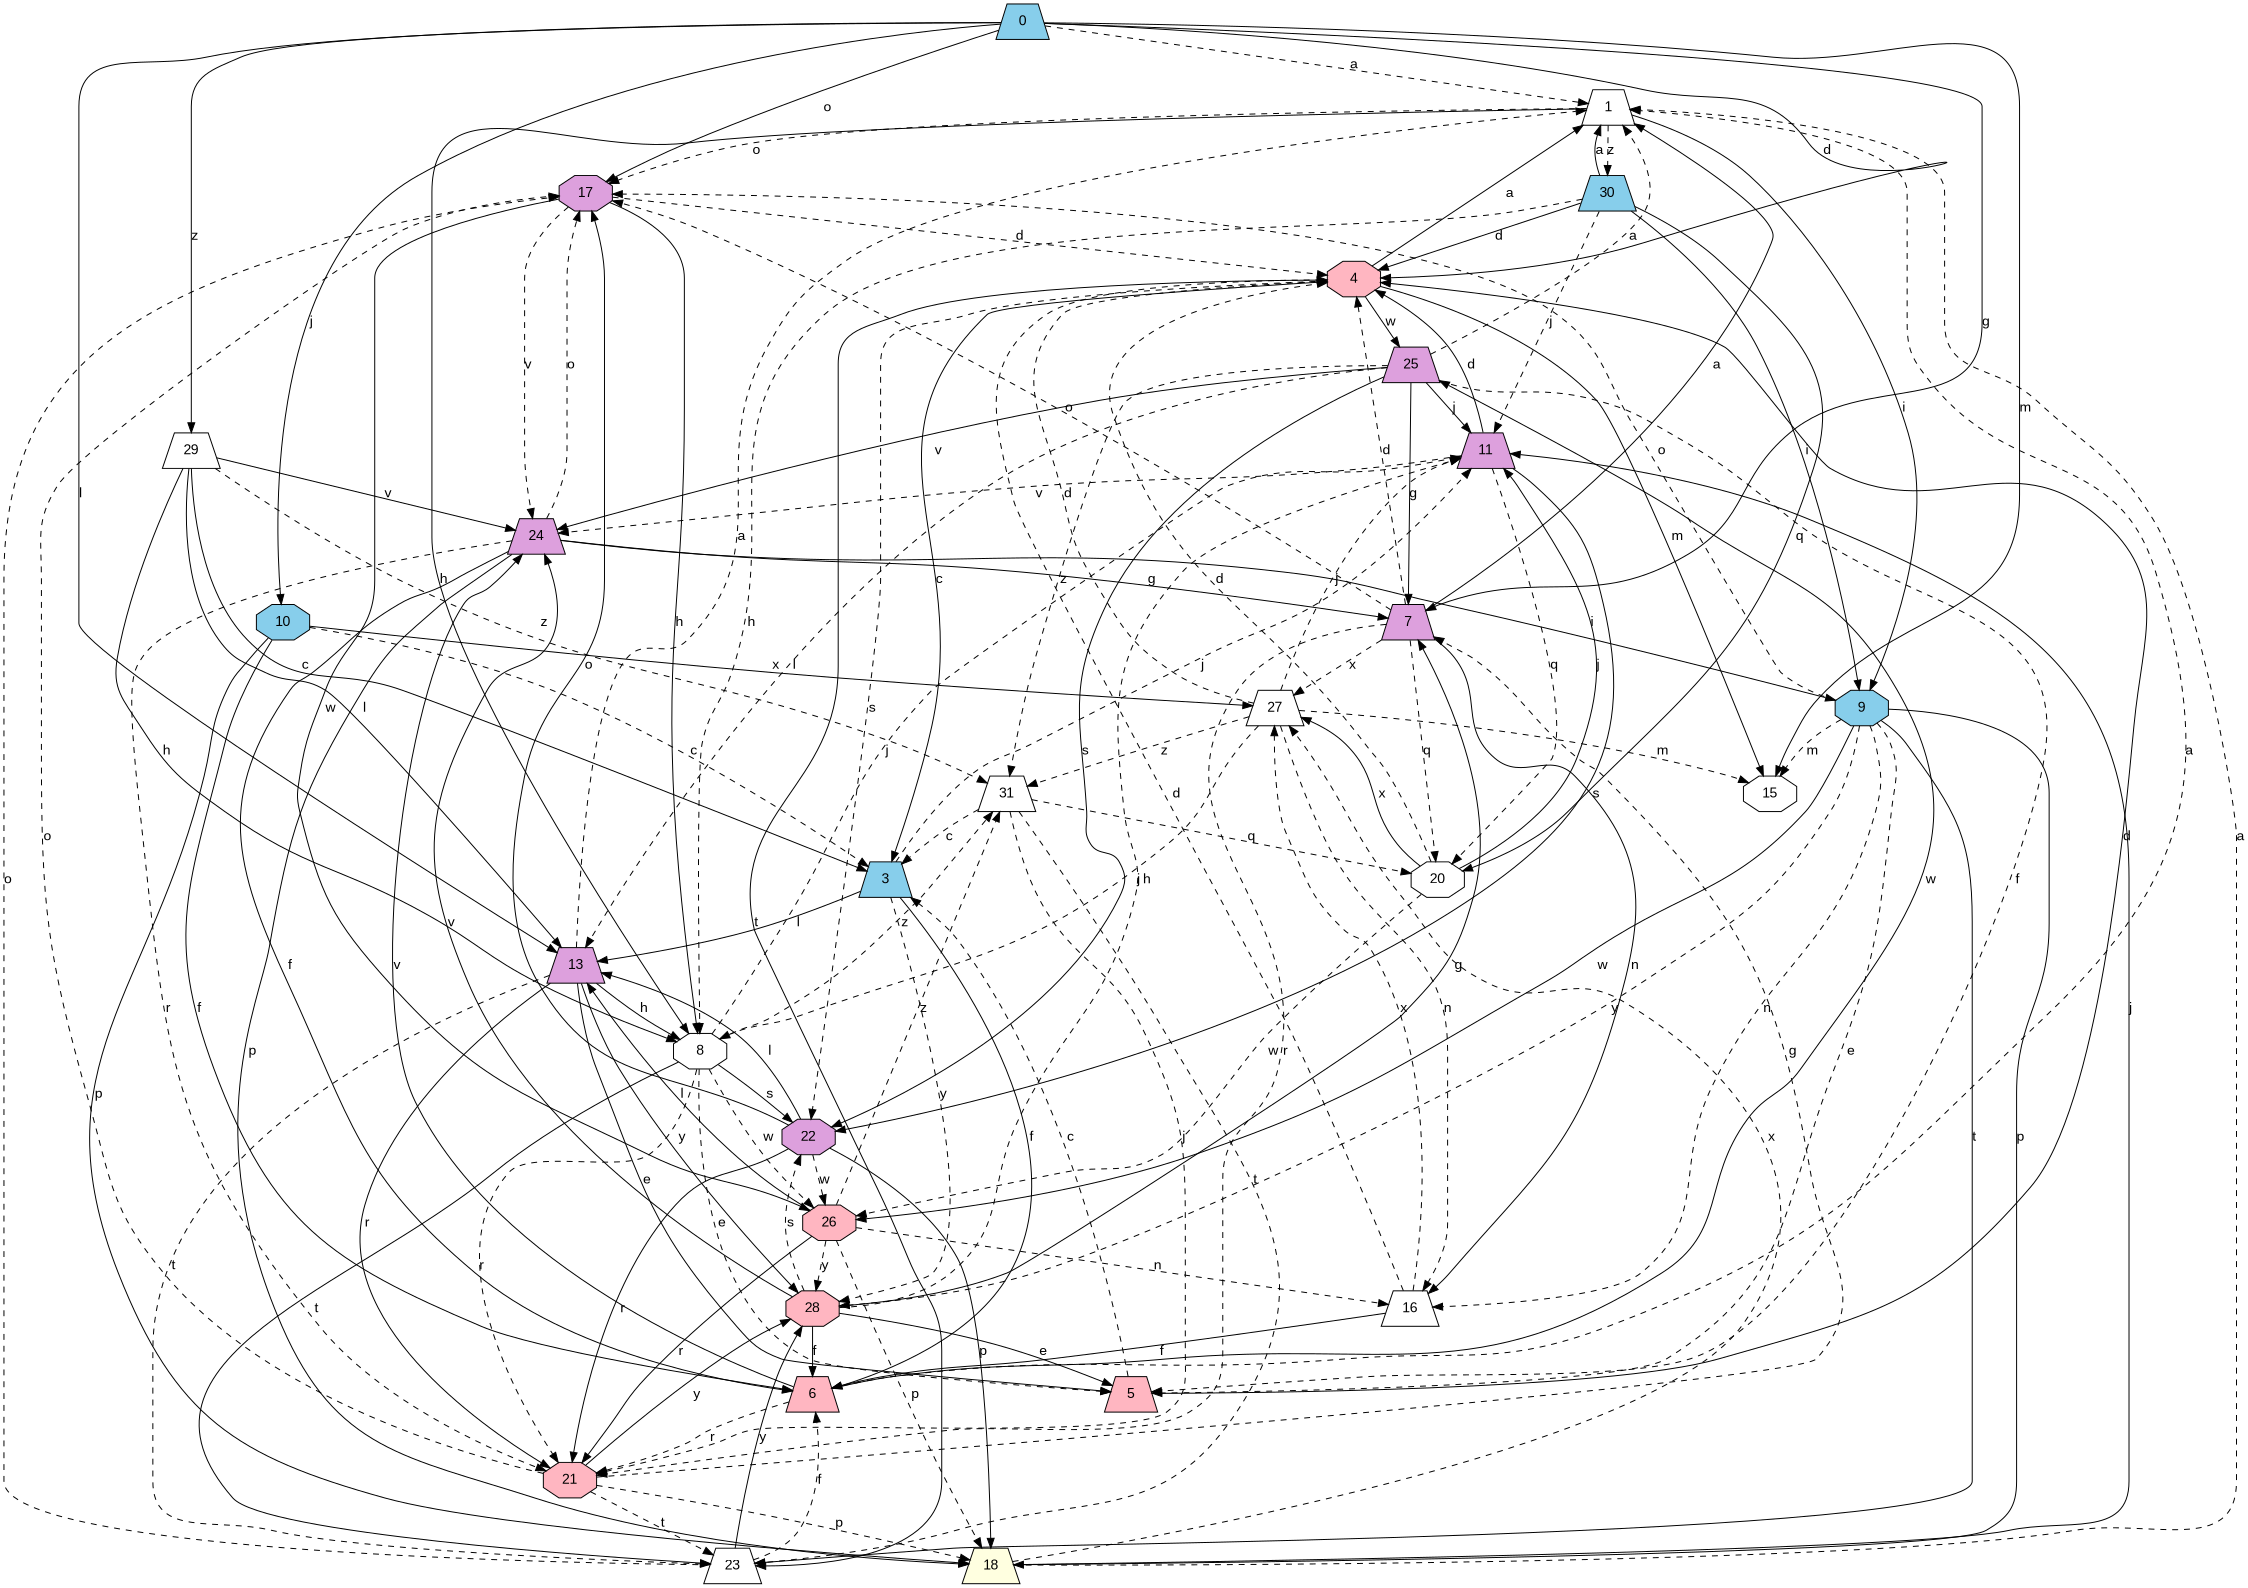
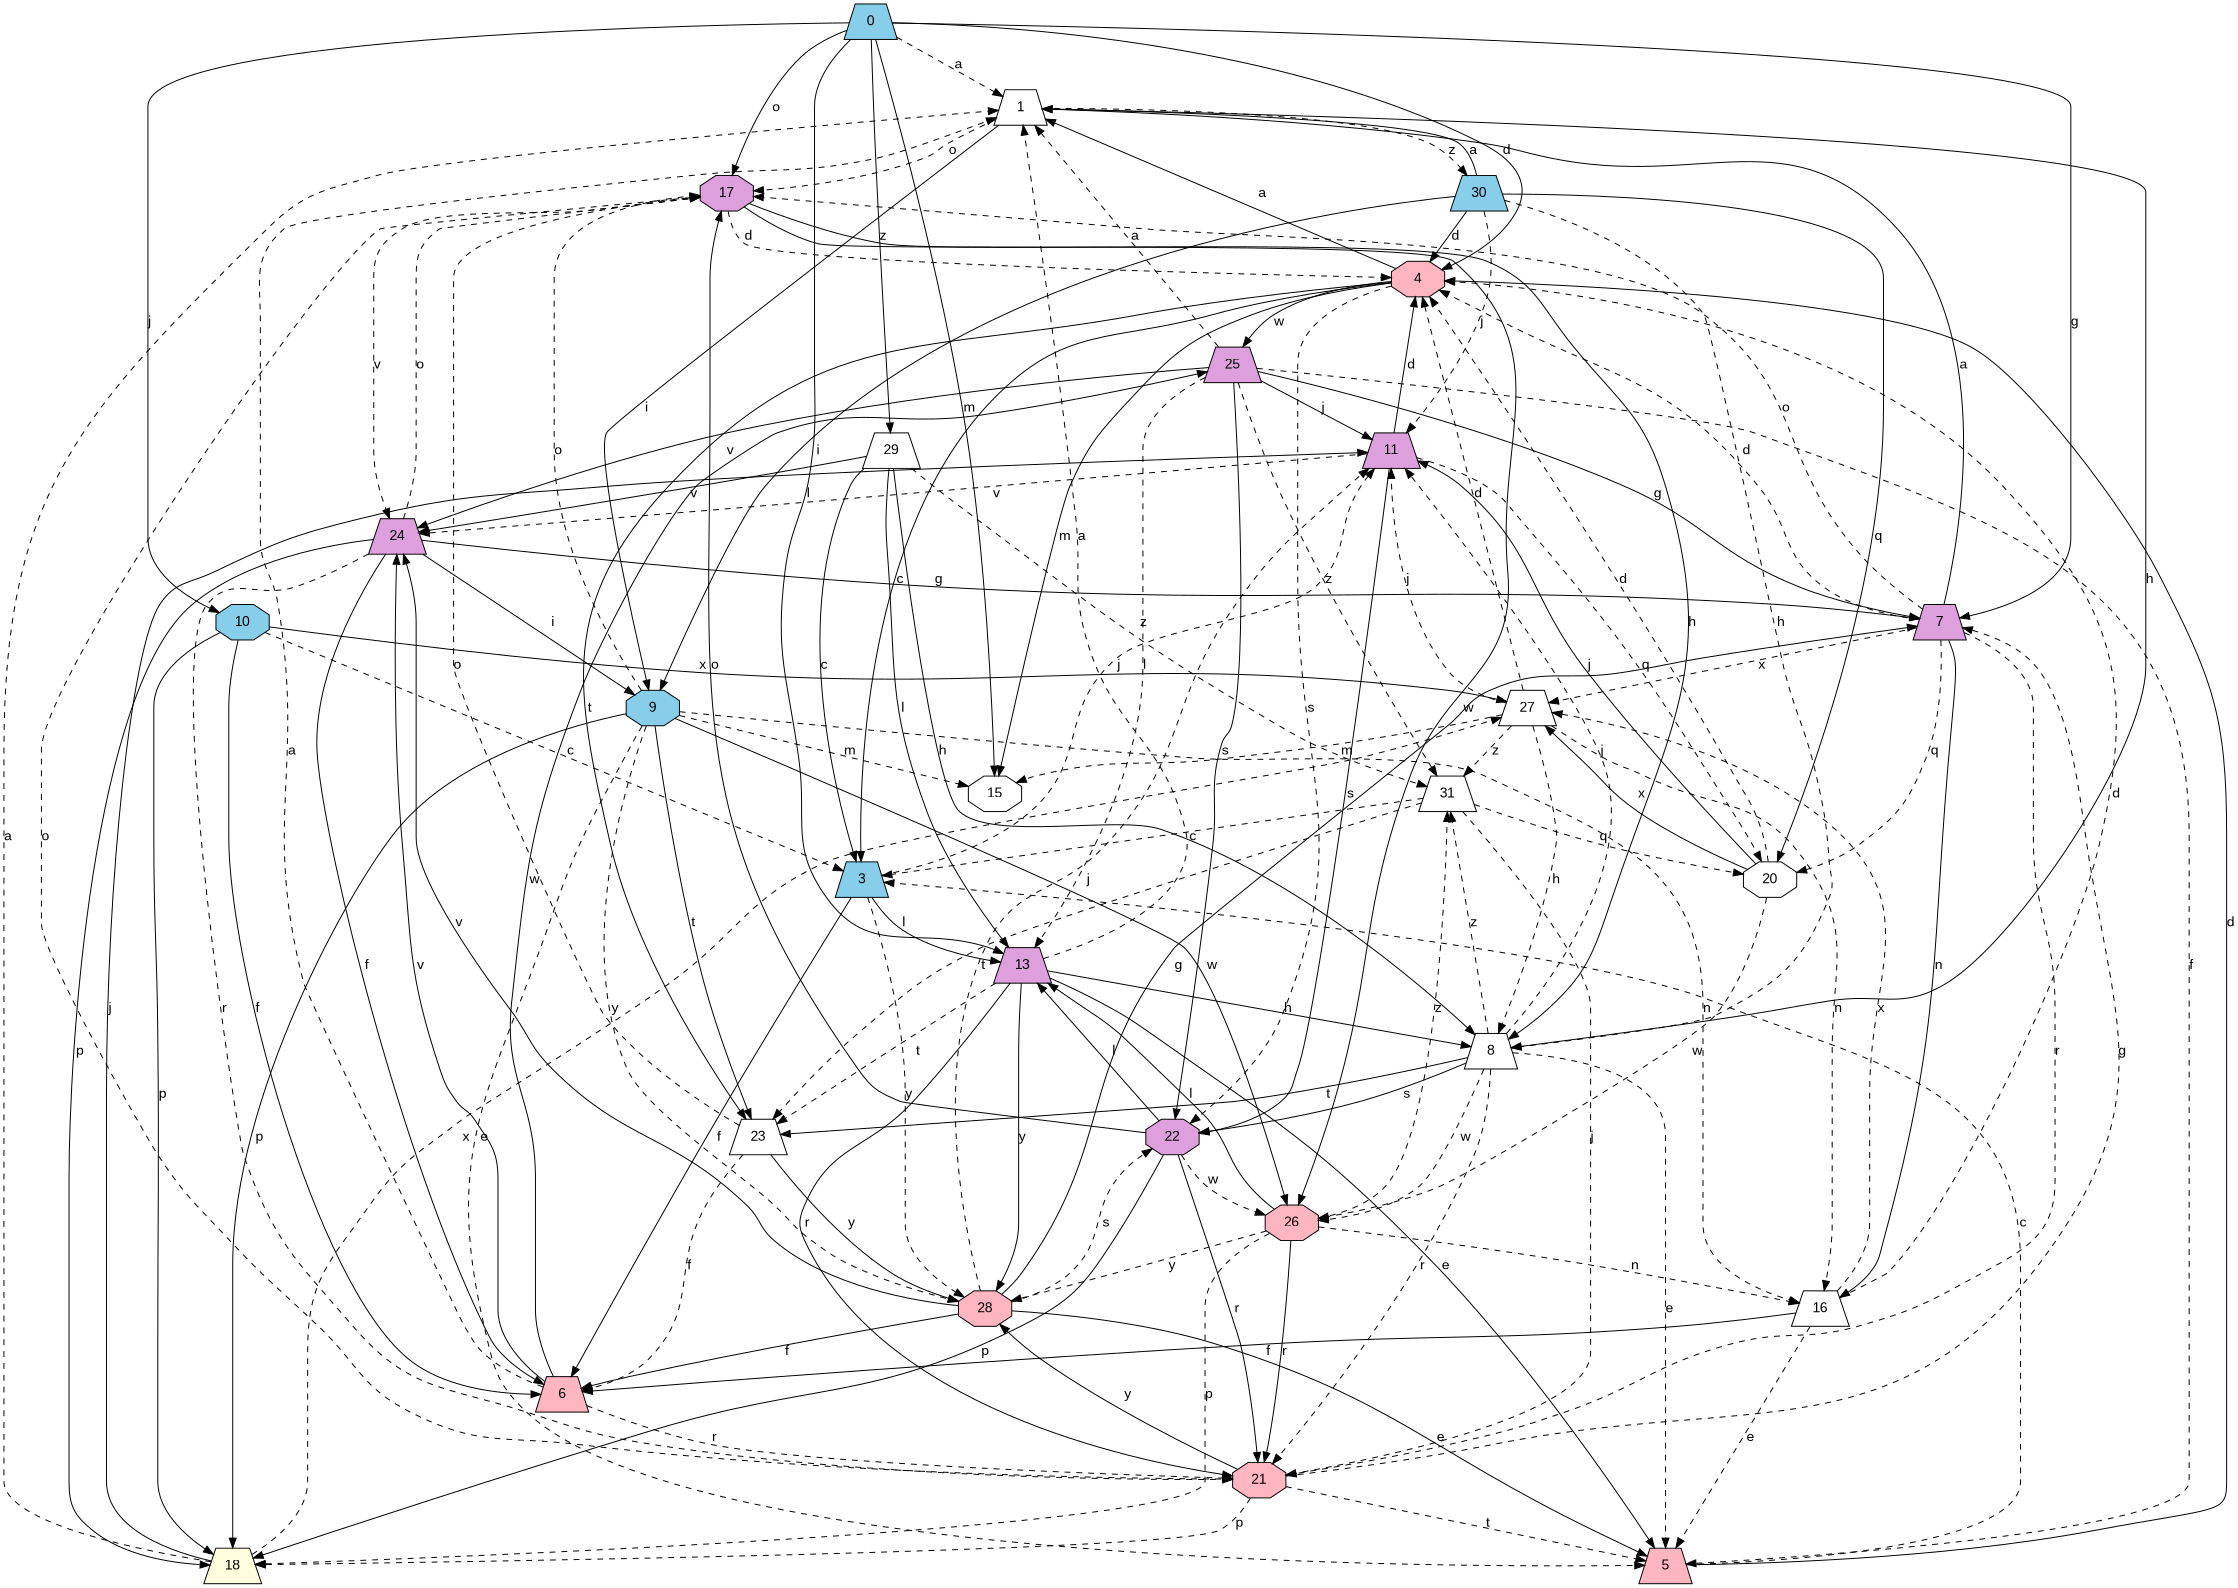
(700, 1051) -> (1491, 1051)
none -> (1746, 1433)
(645, 1520) -> (1461, 1523)
